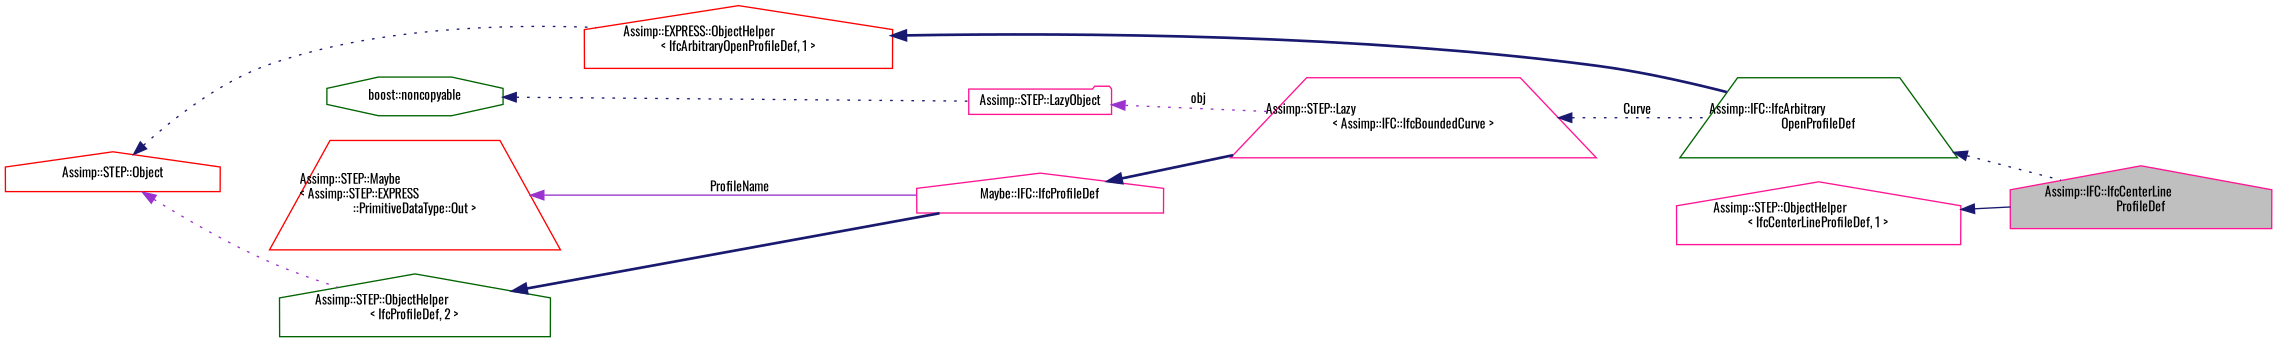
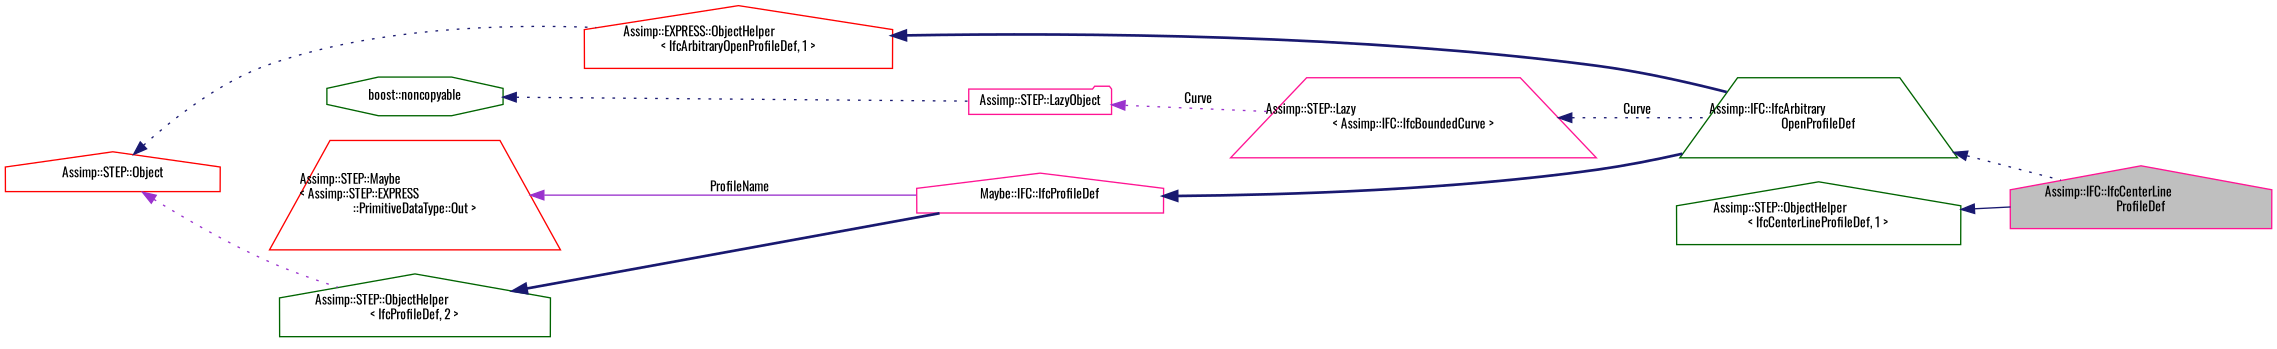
(1197, 100) -> (1197, 100)
(1177, 167) -> (1431, 187)
(1819, 217) -> (1819, 217)
